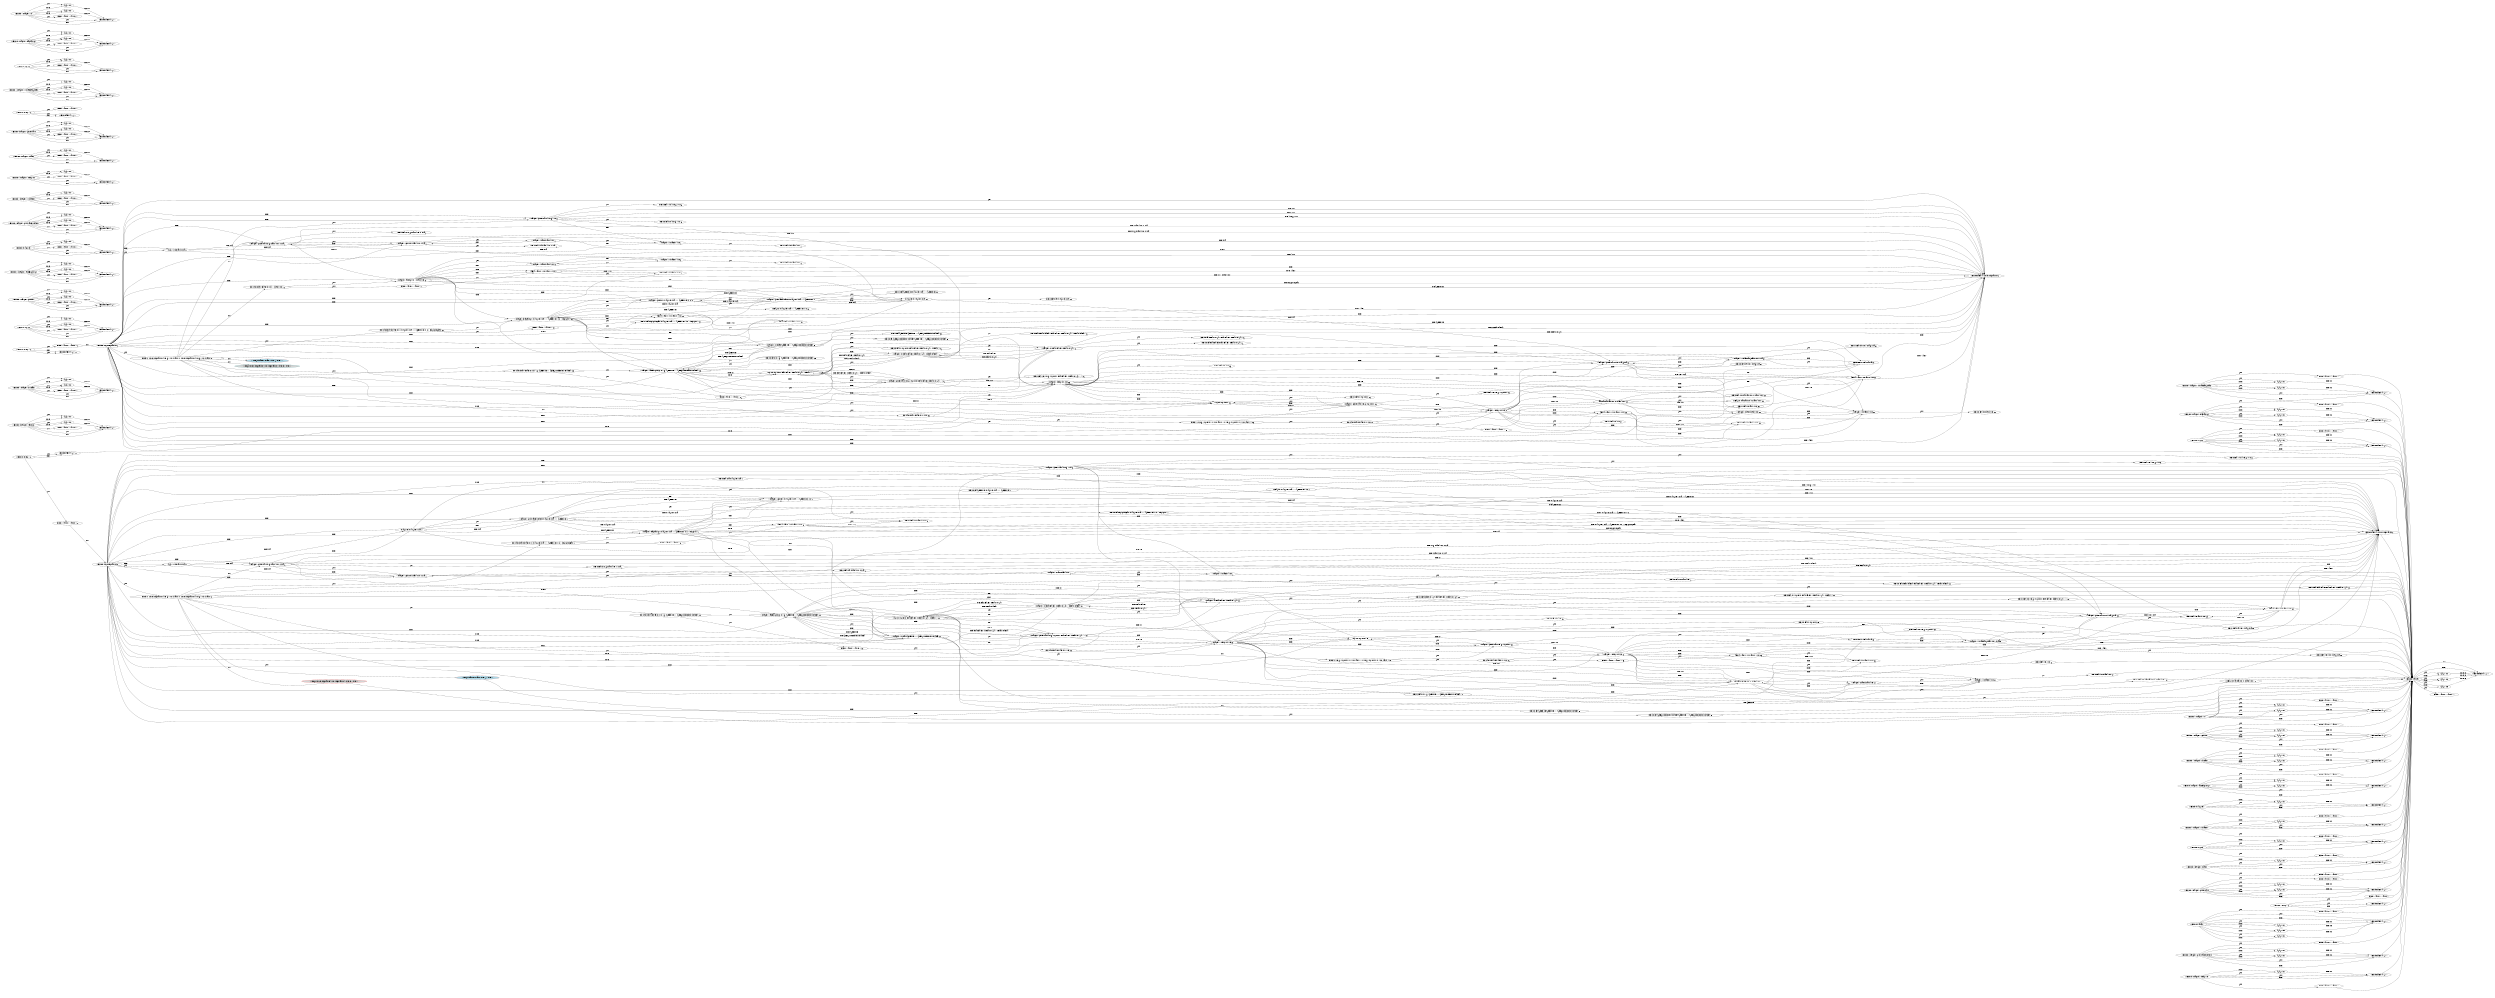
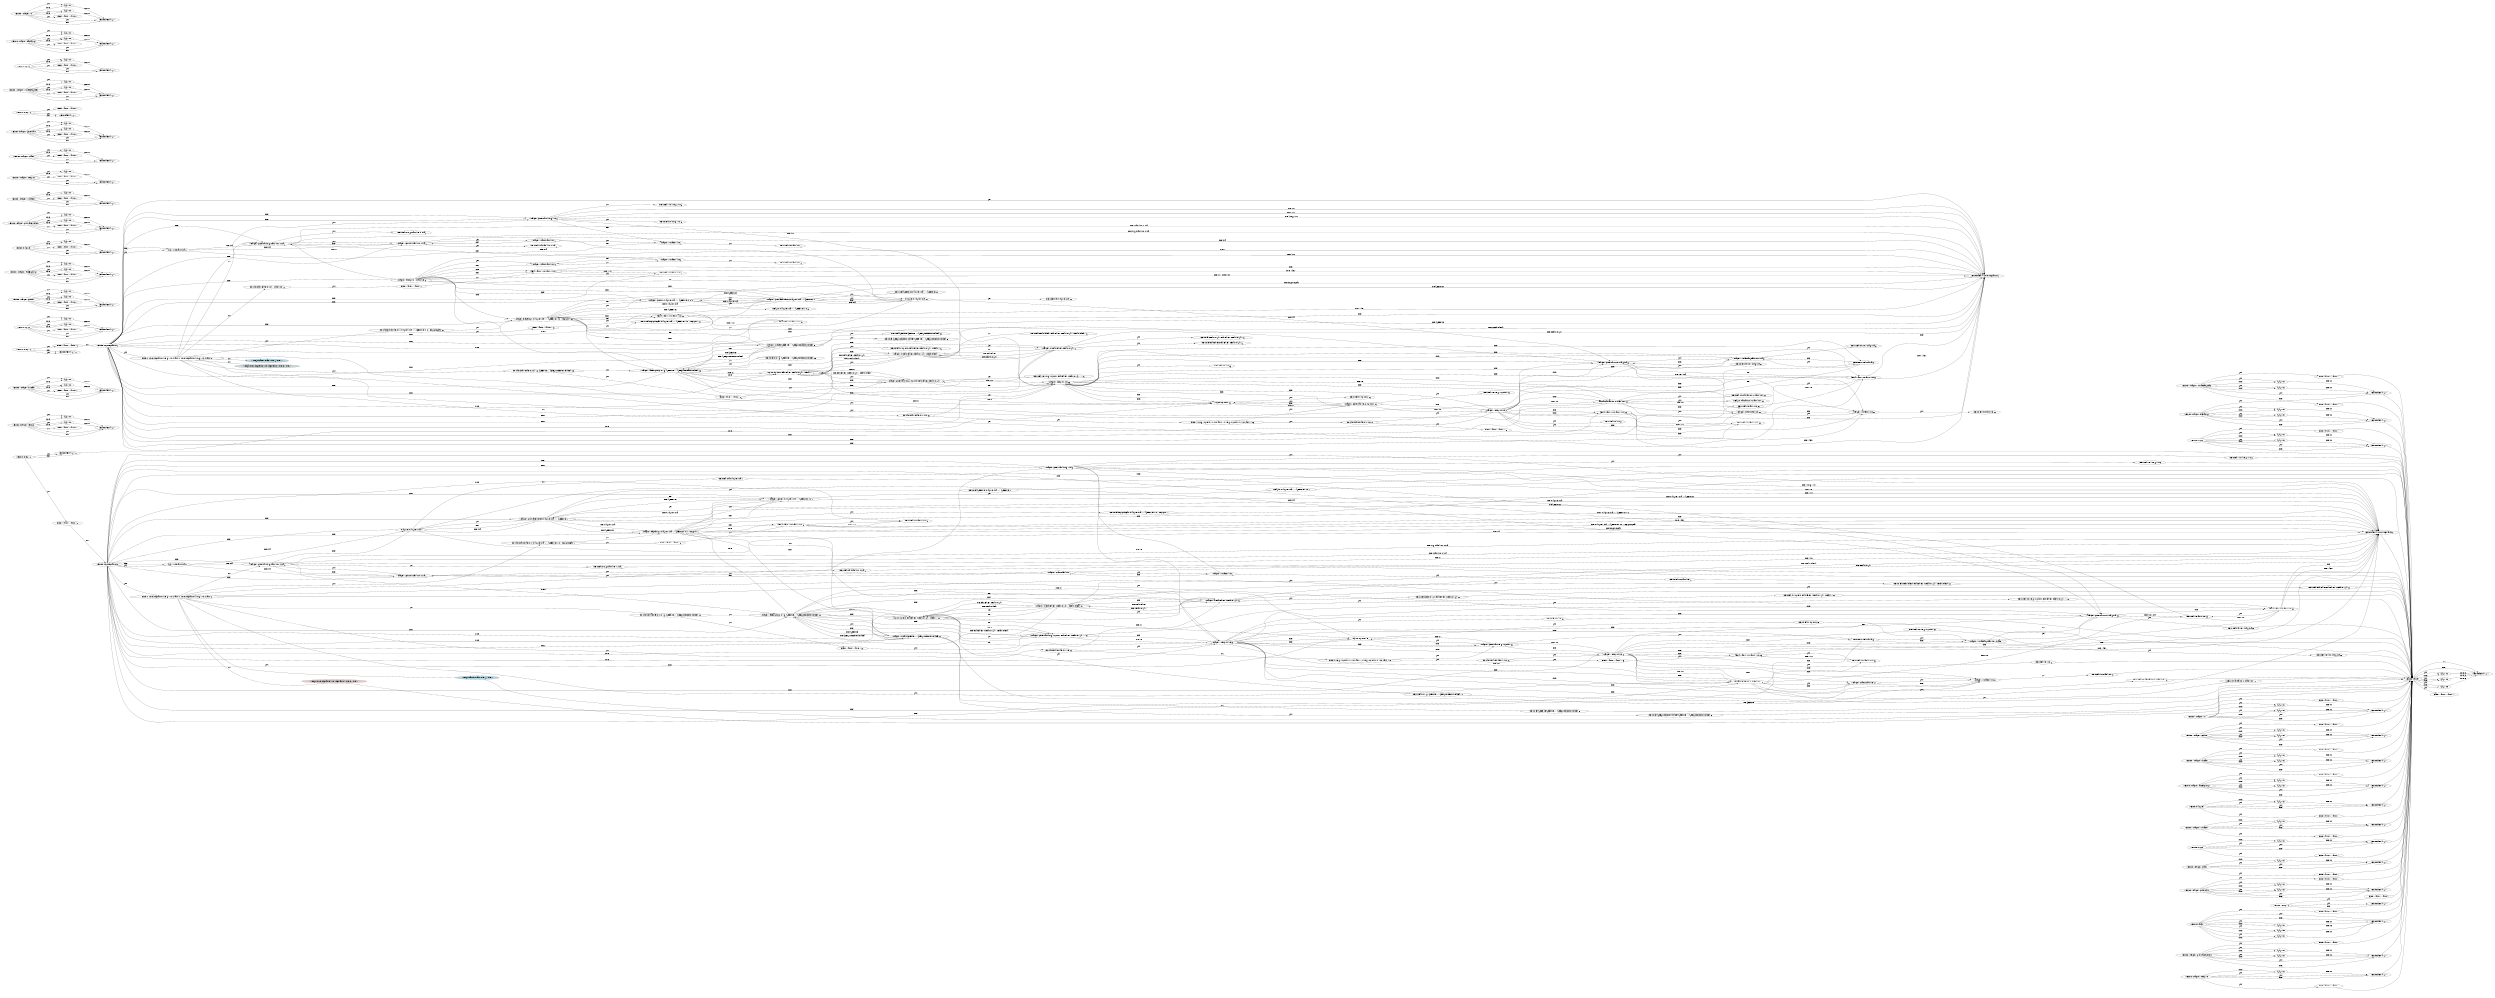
(341, 284) -> none
